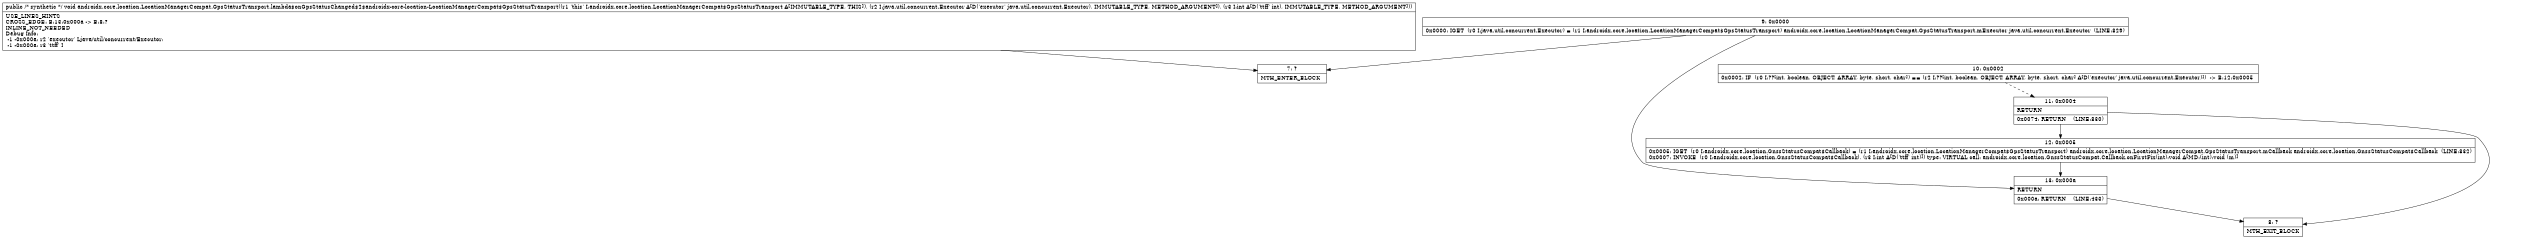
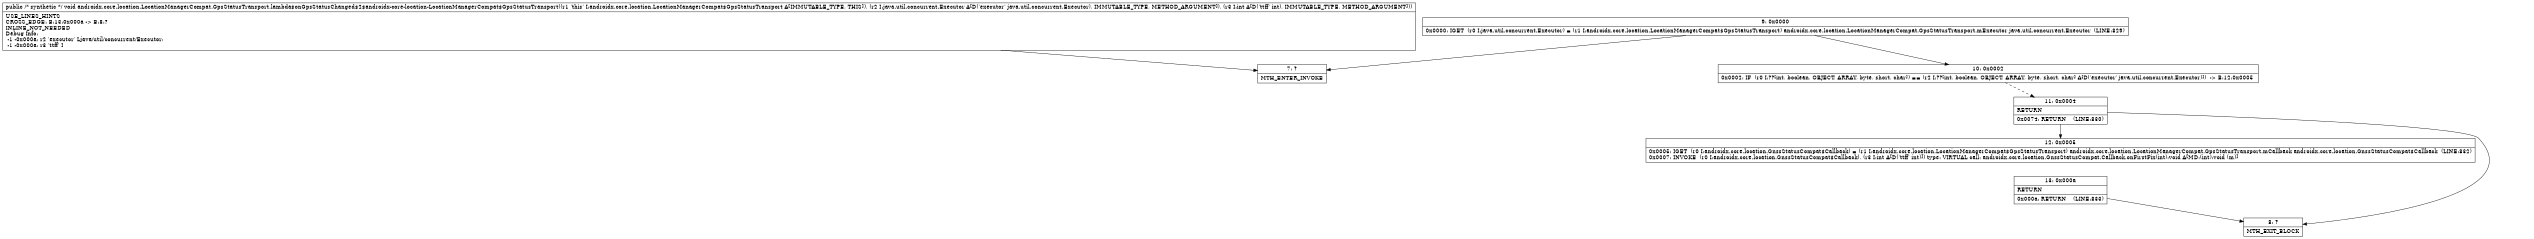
(1291, 78) -> (1292, 78)
(2061, 167) -> none
(1729, 175) -> (1880, 50)
(2061, 199) -> (2061, 199)
